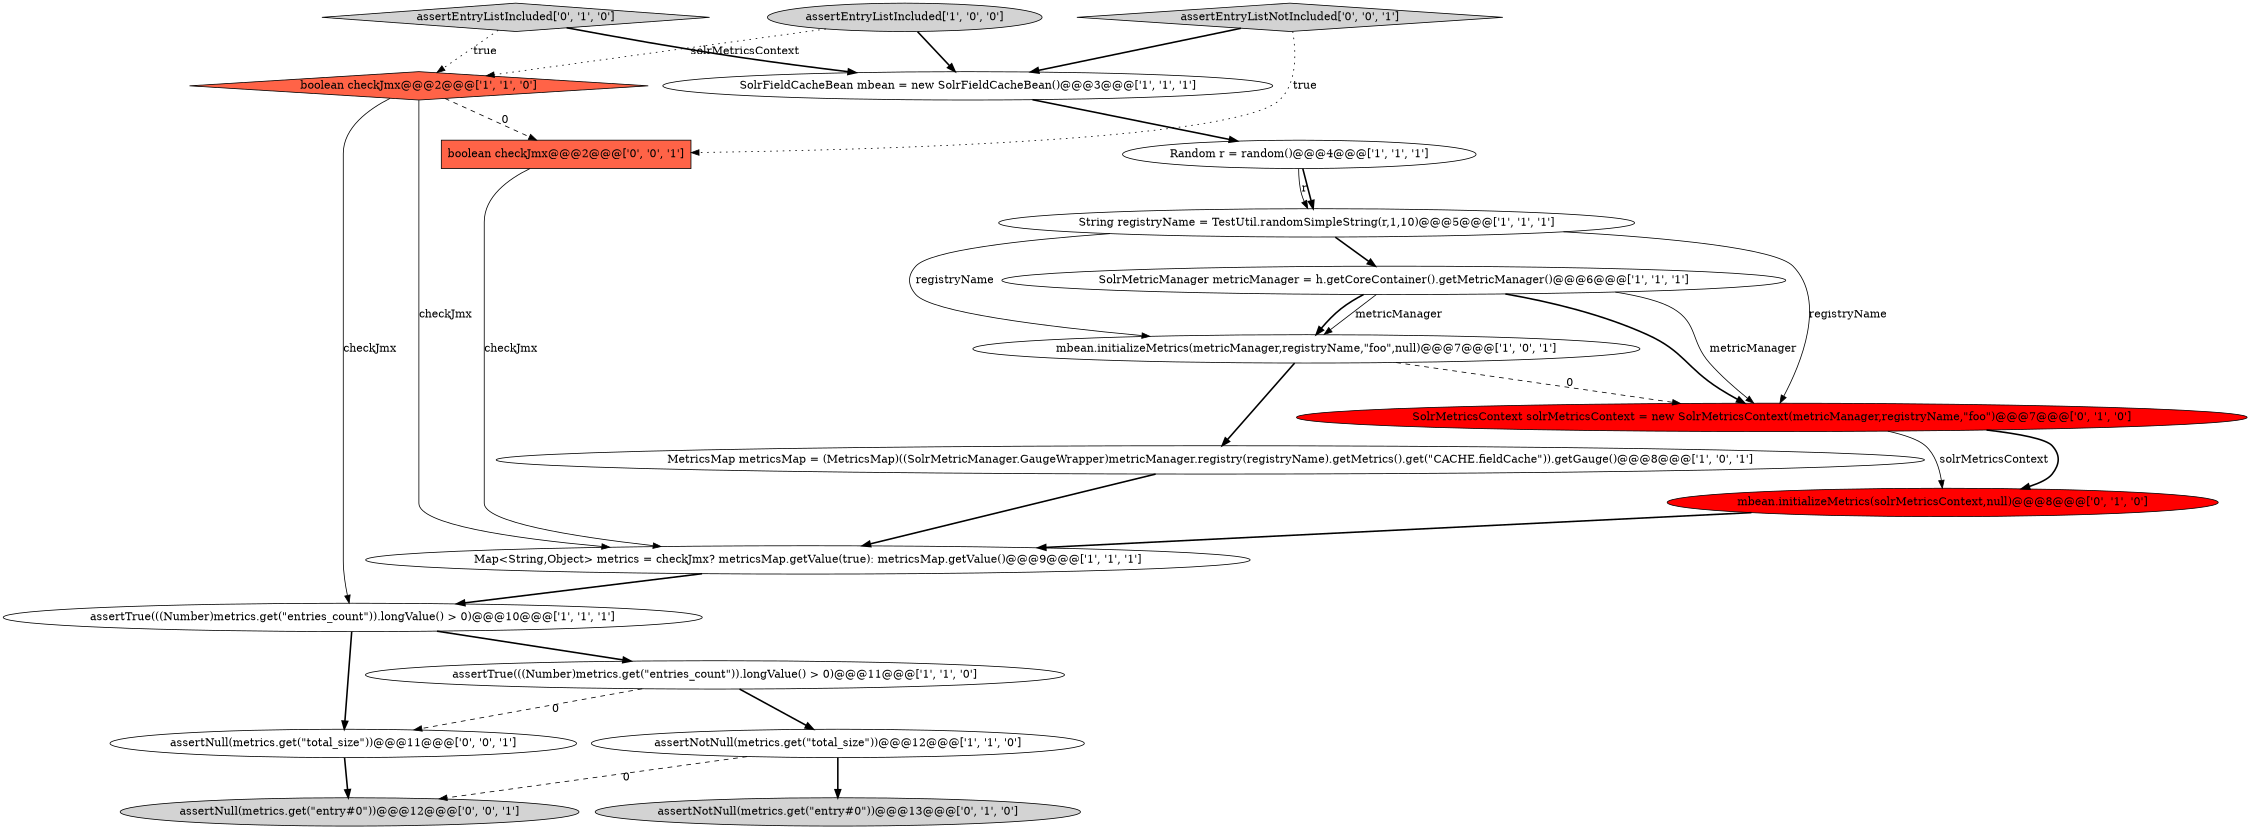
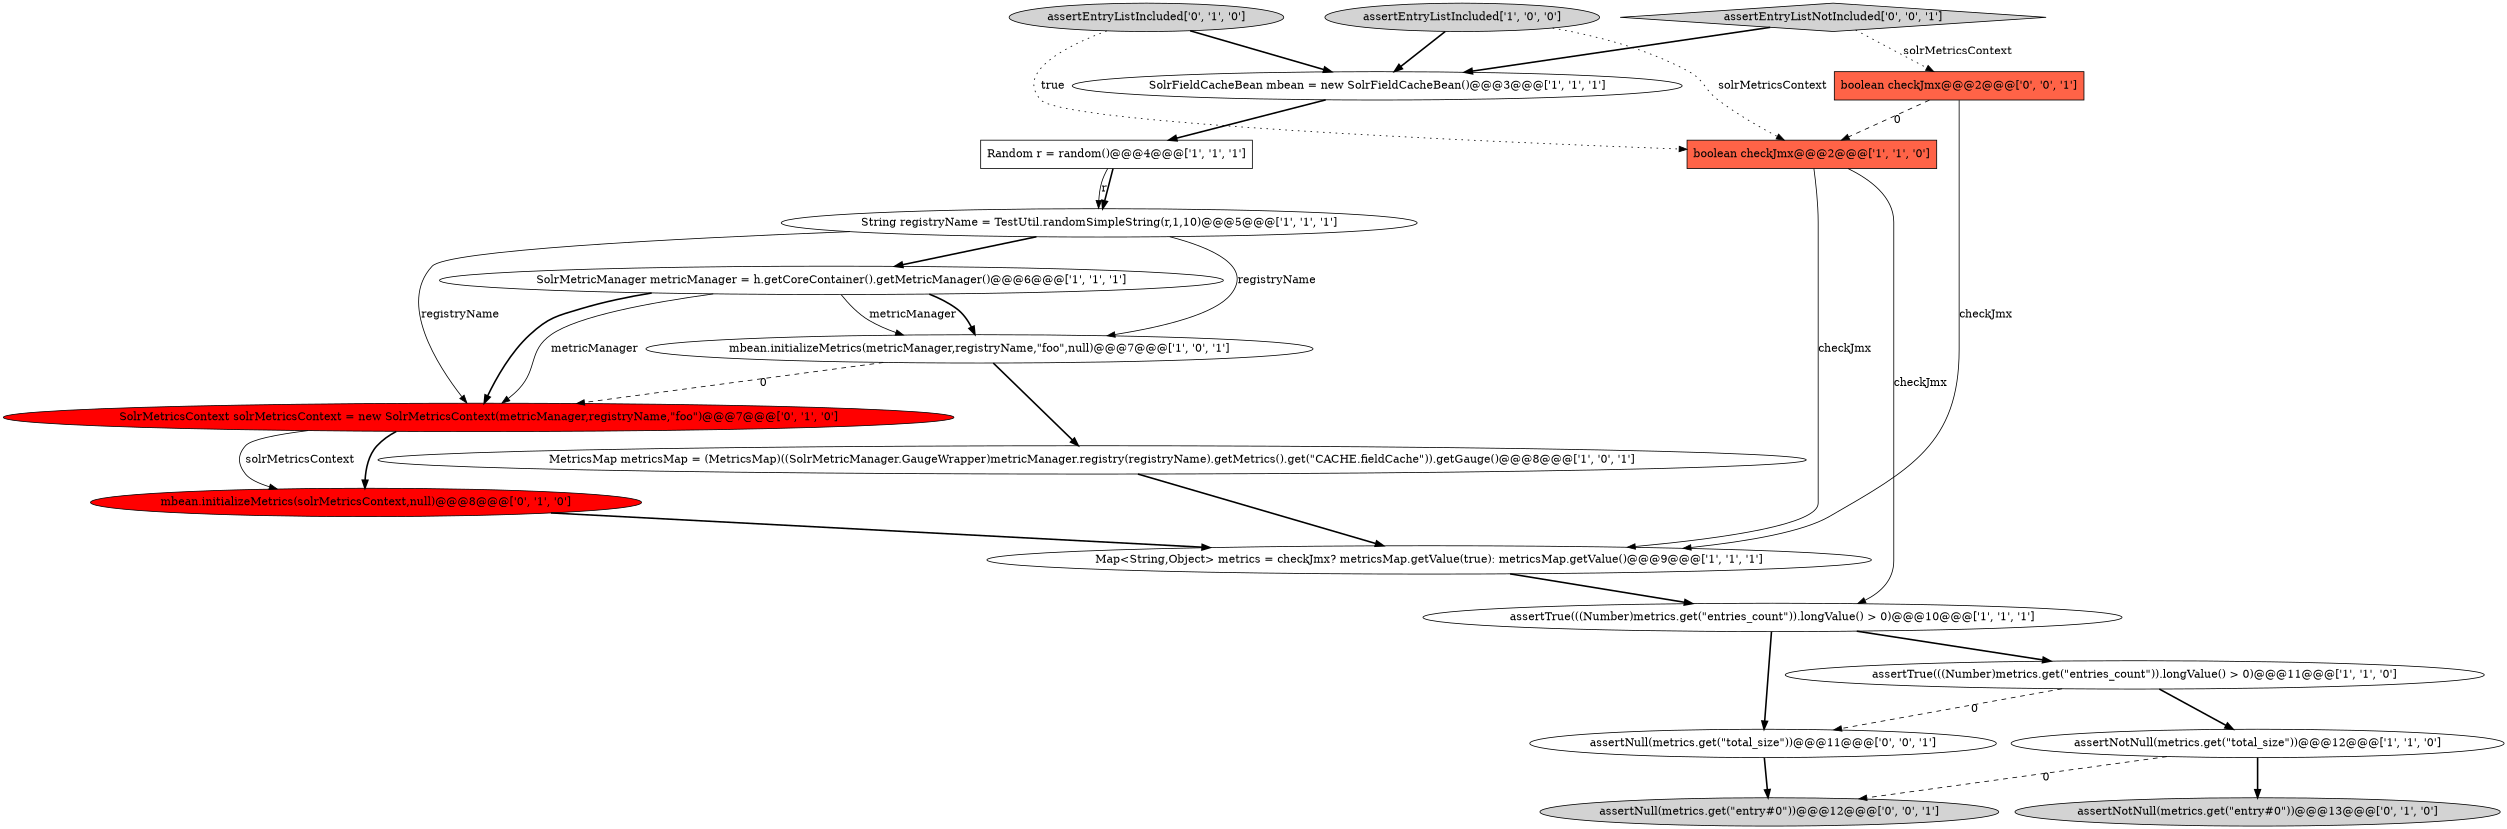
(516, 17) -> (1146, 17)
(419, 86) -> (1812, 154)
(1305, 86) -> (1958, 52)
(487, 118) -> (1889, 118)
(1299, 154) -> (1117, 154)
